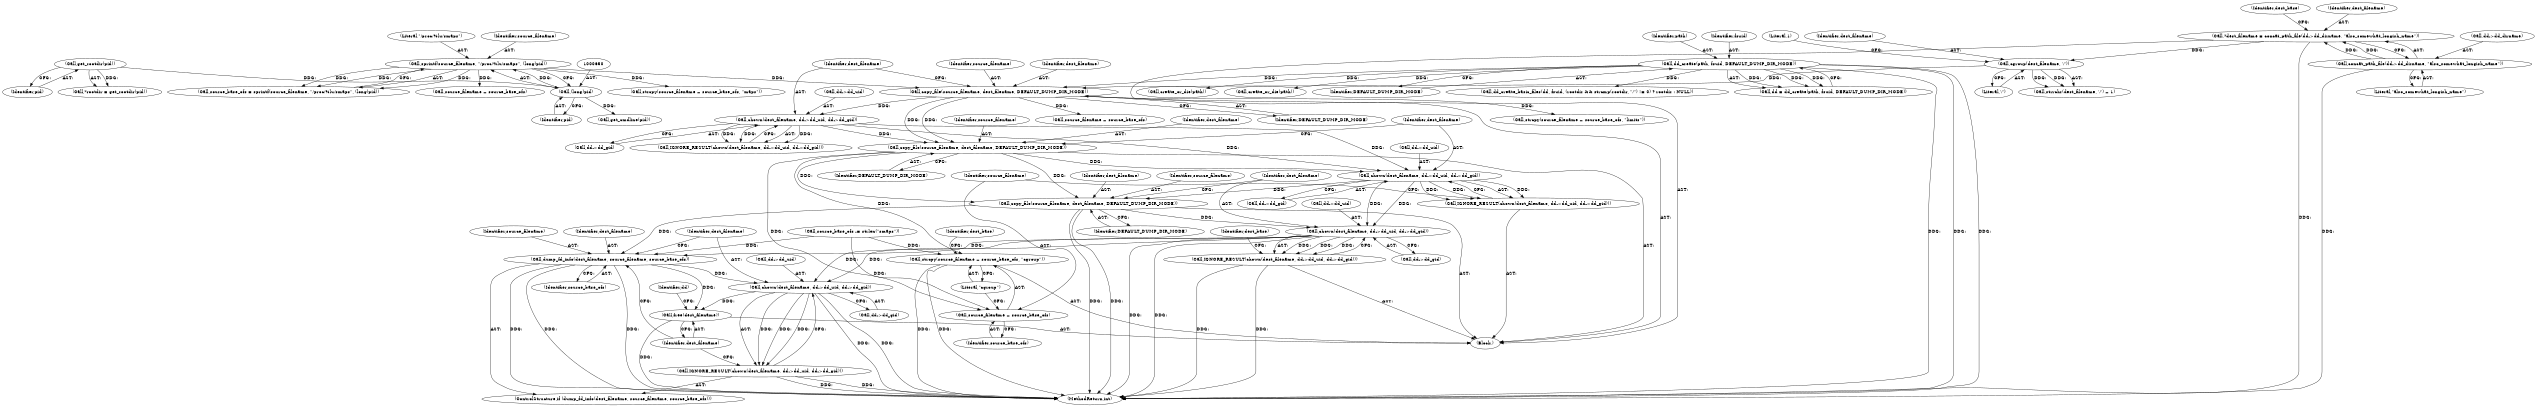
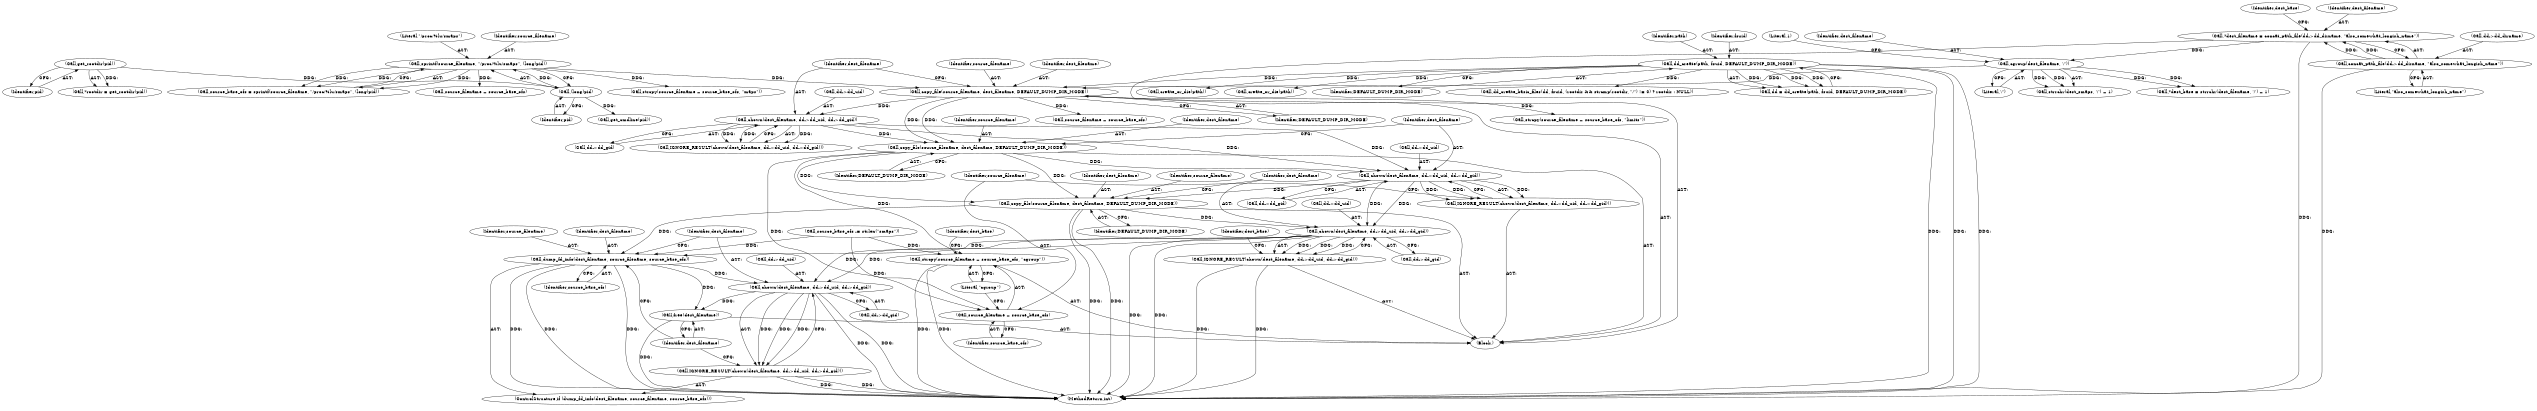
(594, 64) -> none
(2075, 92) -> (2075, 92)
none -> (2213, 92)
(673, 287) -> none
